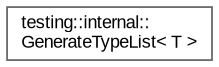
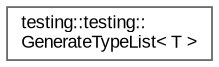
(110, 34) -> (110, 34)
